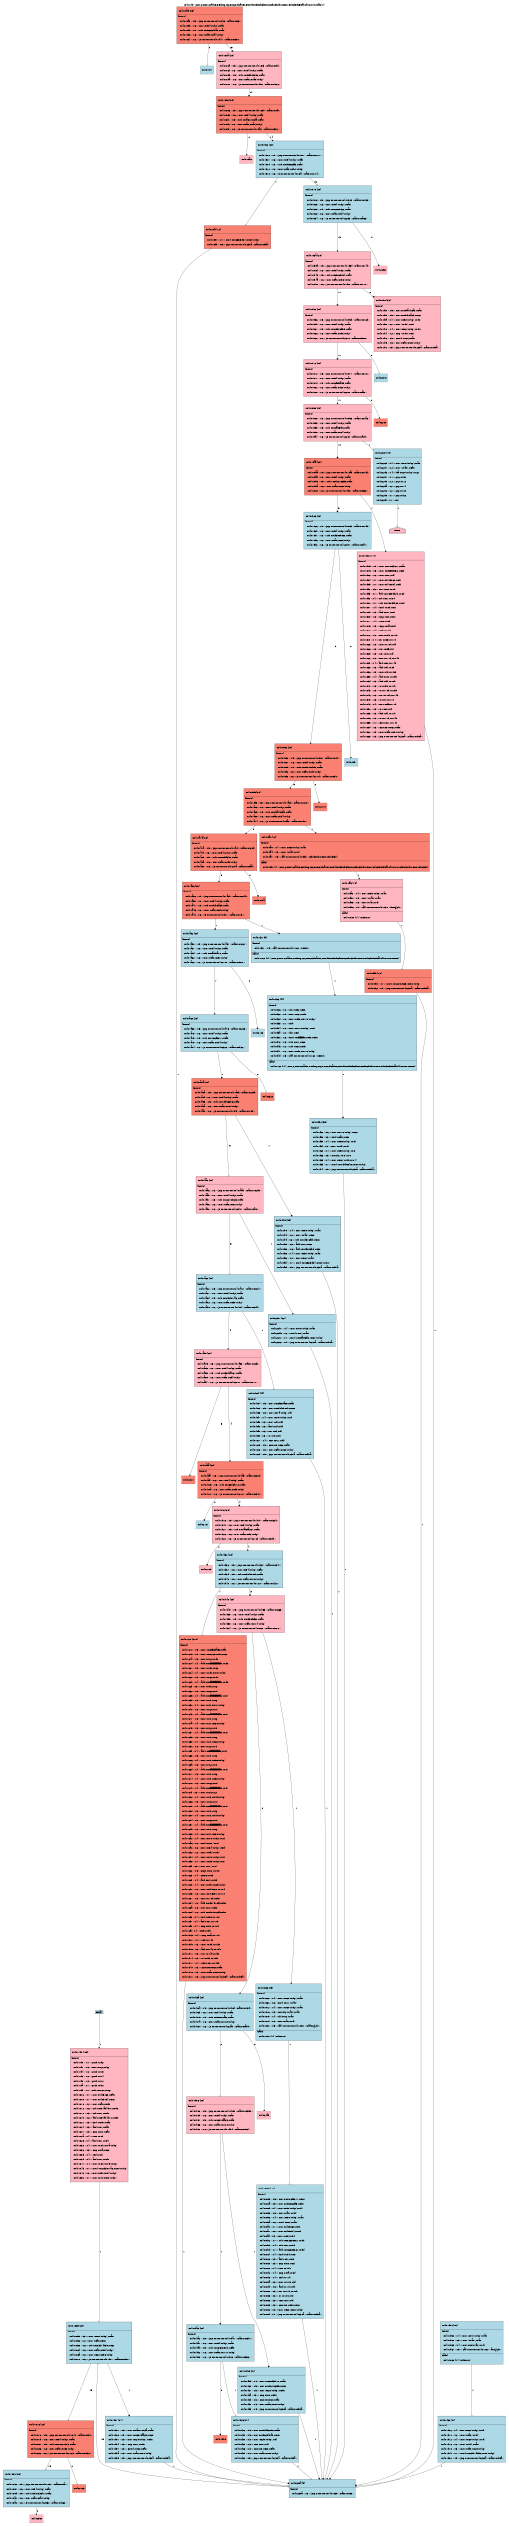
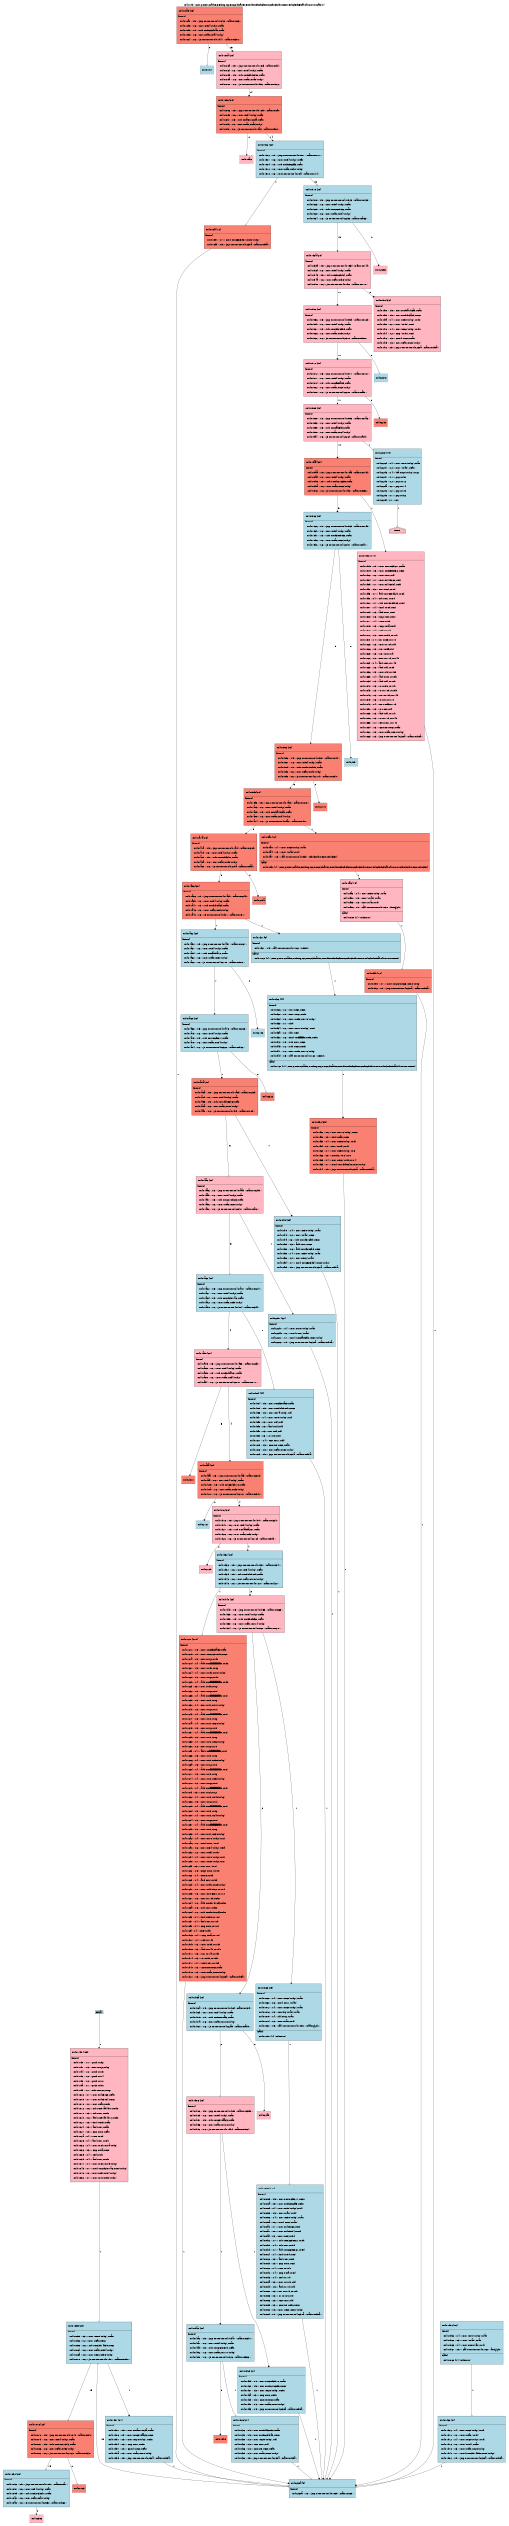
(343, 1146) -> (343, 1146)
